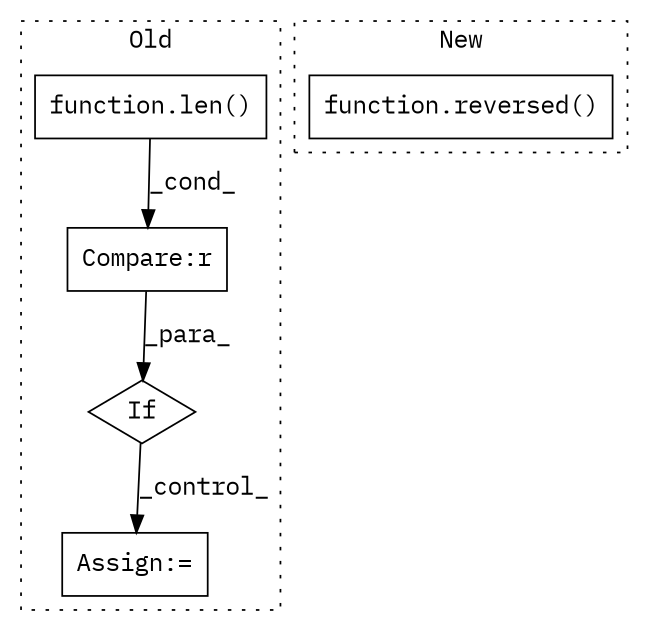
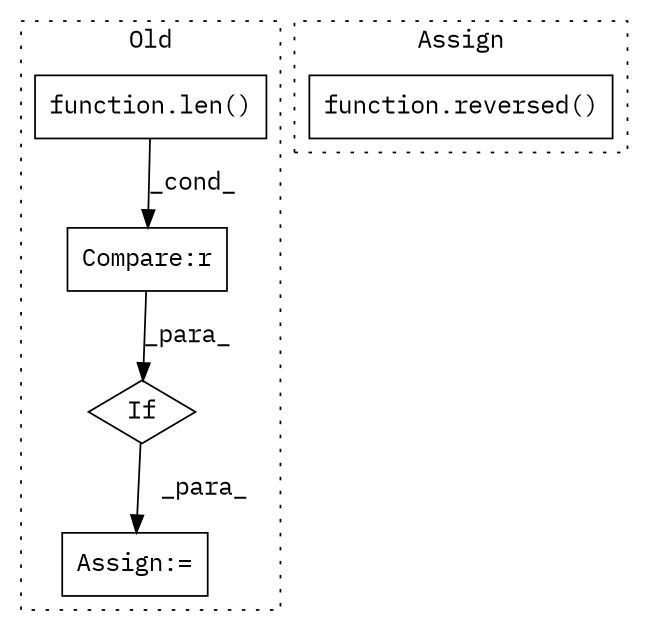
(461, 41) -> (461, 41)
(204, 488) -> (204, 488)
